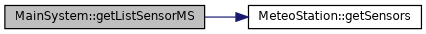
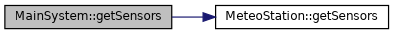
(105, 17) -> (88, 17)
